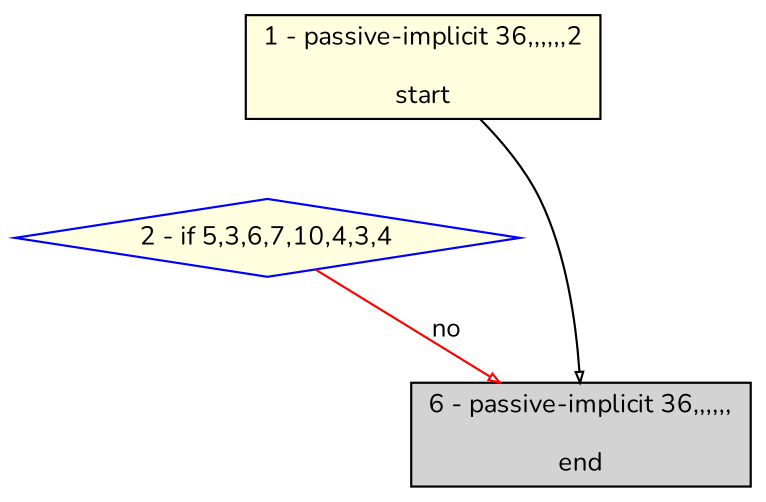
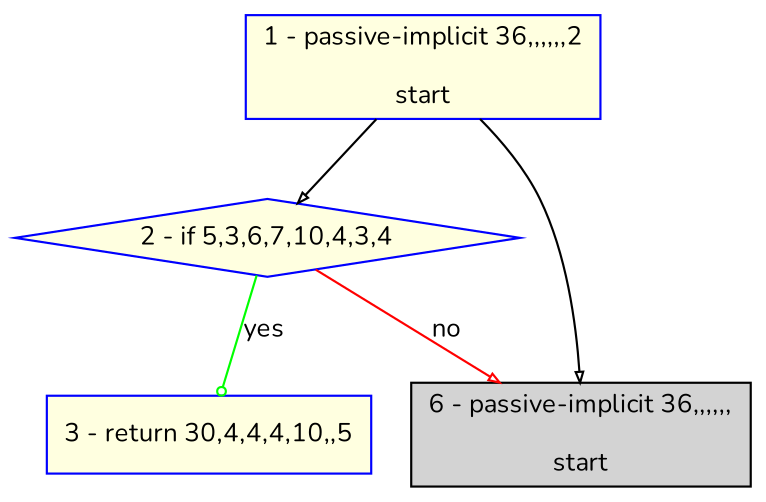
(423, 67) -> (423, 67)
none -> (341, 157)
none -> (209, 435)
(581, 435) -> (581, 435)
